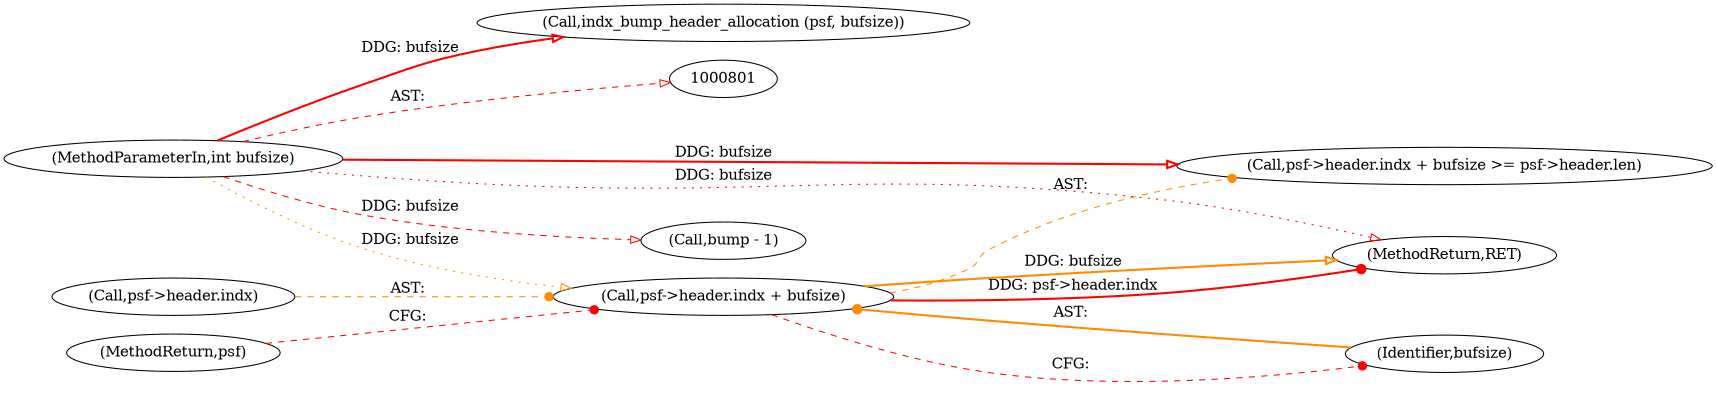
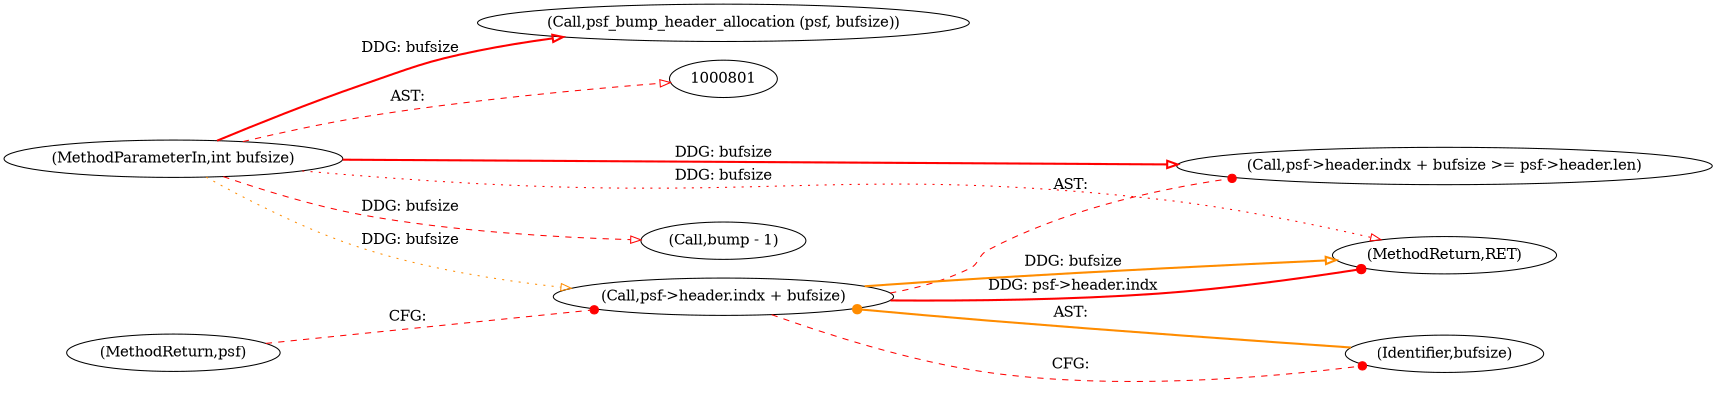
(723, 23) -> (723, 23)
(1053, 222) -> (1053, 222)
(173, 297) -> none
